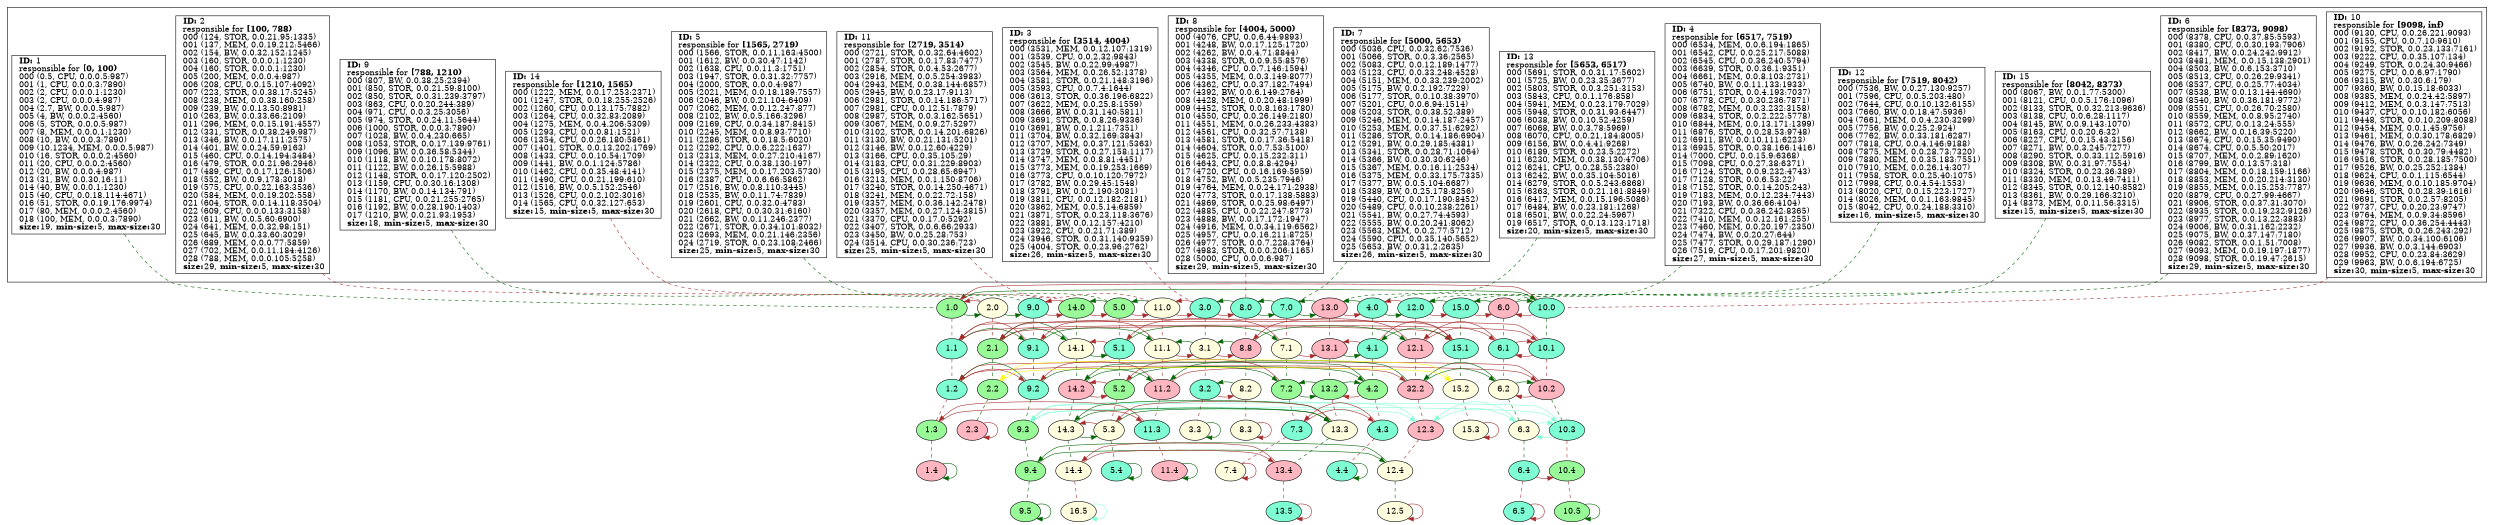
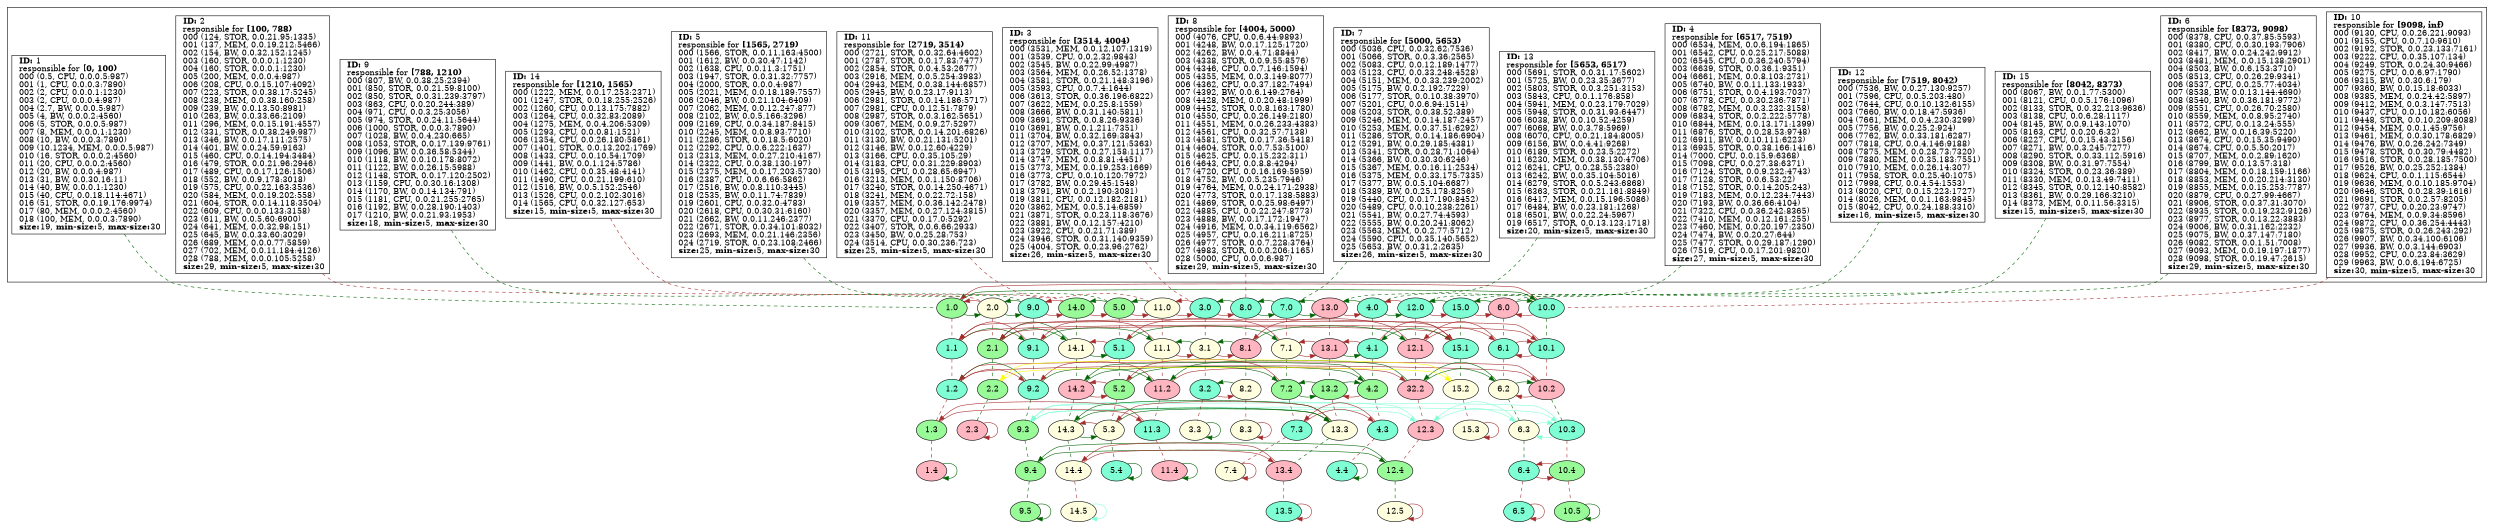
none -> (1016, 301)
none -> (1310, 341)
(1246, 349) -> (1246, 349)
none -> (1548, 463)
(1395, 471) -> (1395, 471)
(1079, 512) -> (1079, 512)
